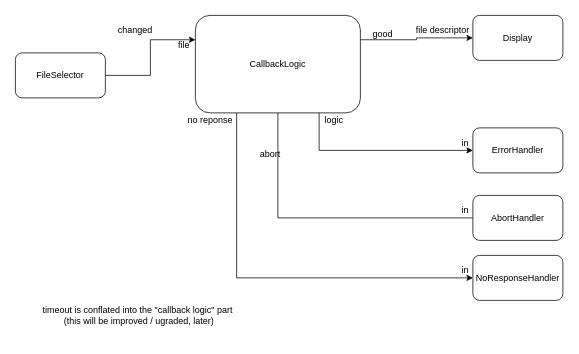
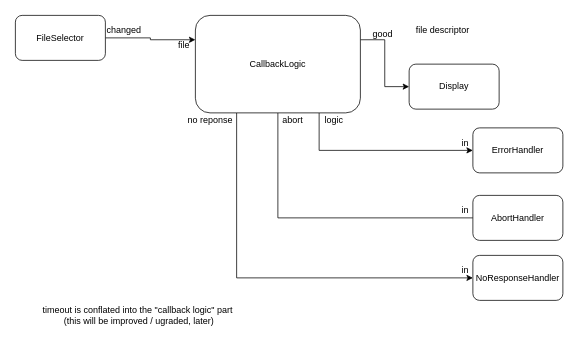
(135, 30) -> (124, 30)
(518, 38) -> (454, 87)
(60, 75) -> (60, 38)
(270, 154) -> (293, 120)
